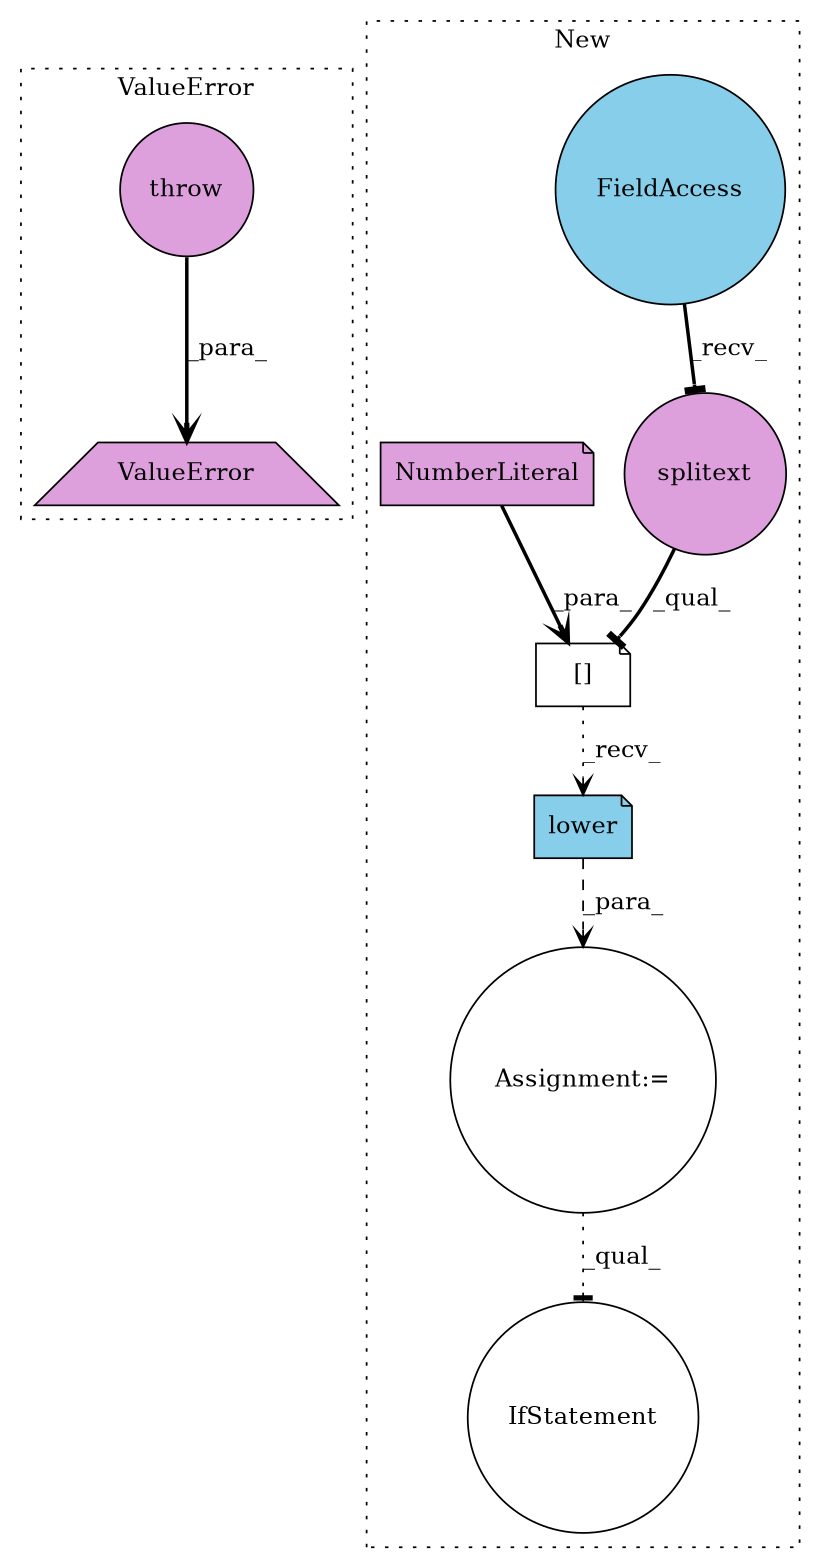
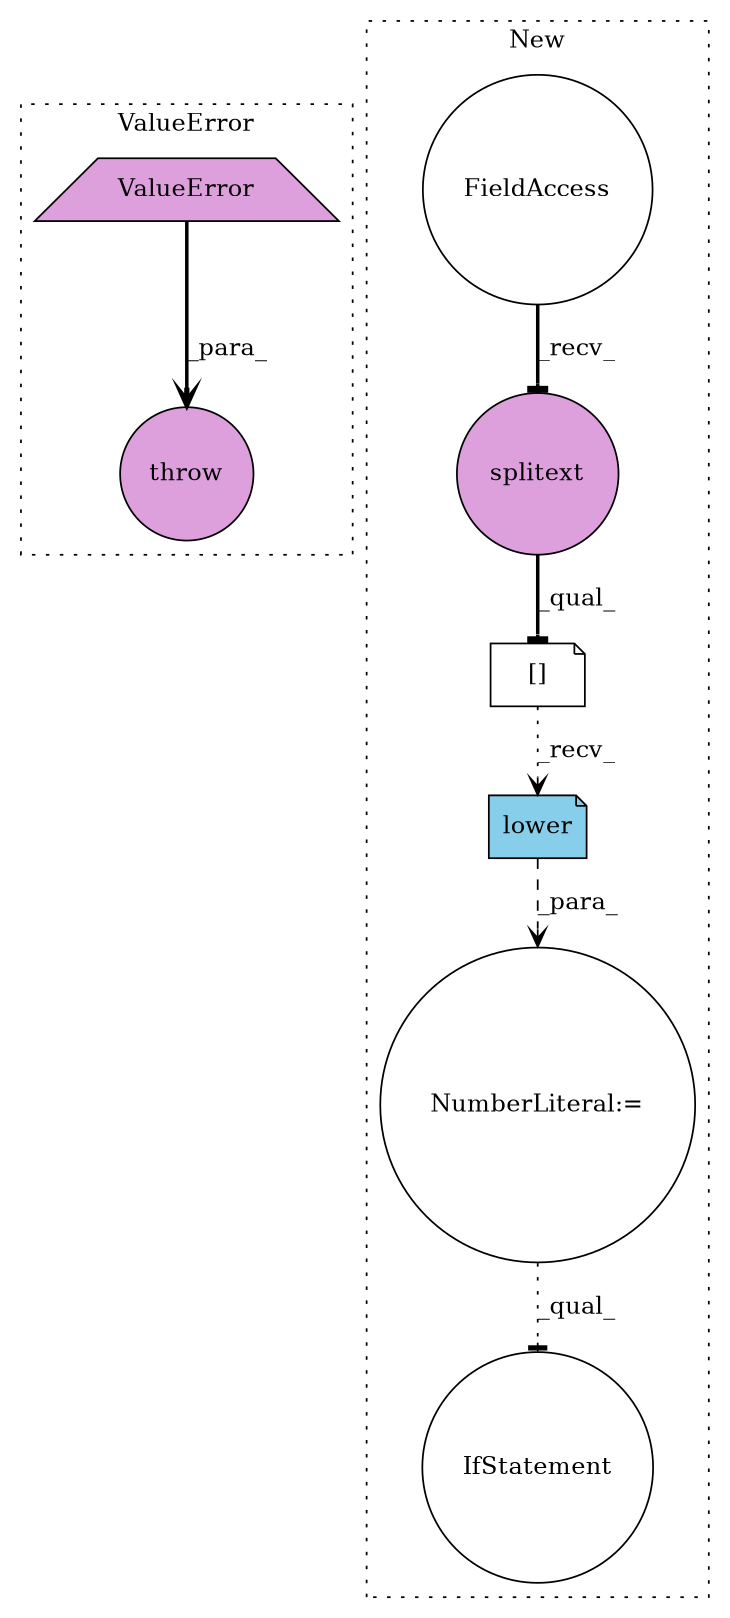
(670, 190) -> (538, 190)
(187, 341) -> (187, 305)
(487, 474) -> none
(583, 1080) -> (538, 1105)
